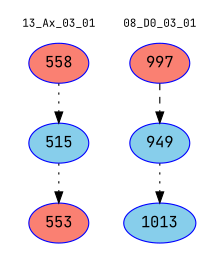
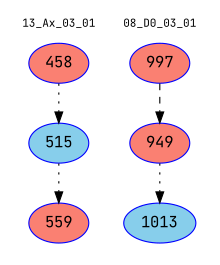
(59, 63) -> (59, 63)
(160, 143) -> (160, 143)
(59, 223) -> (59, 223)
